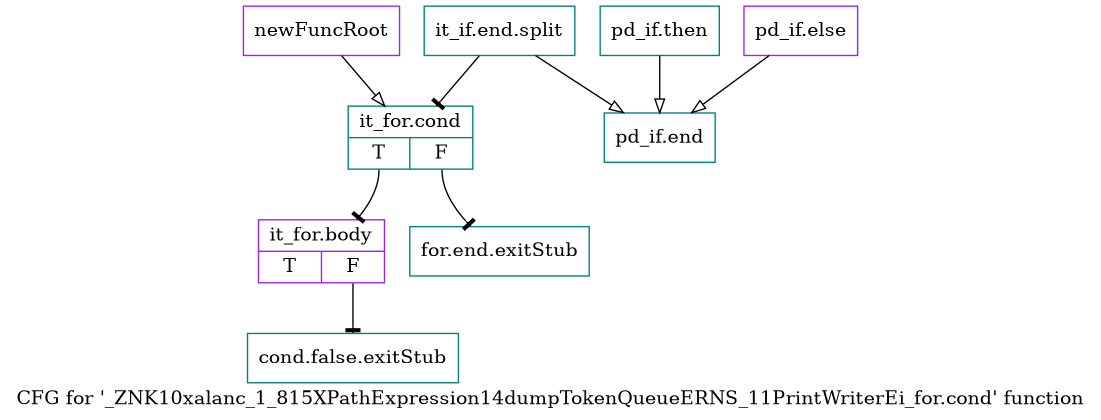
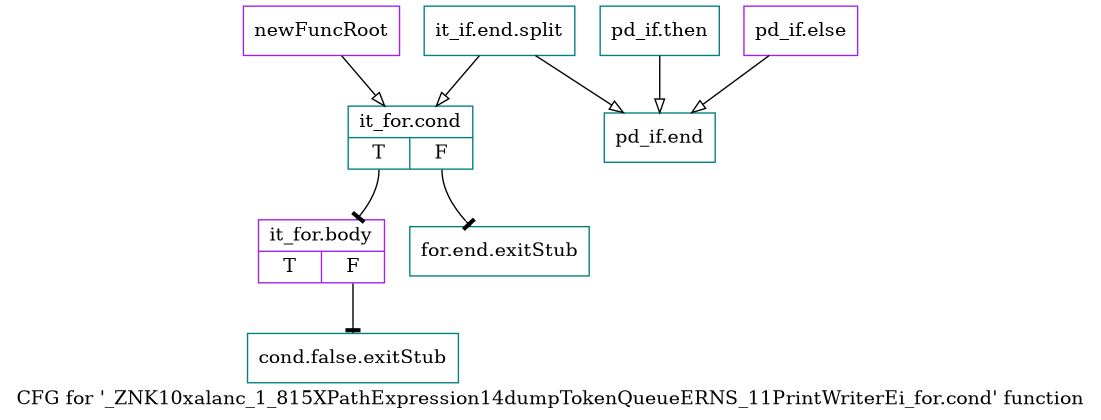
(460, 78) -> (462, 76)
